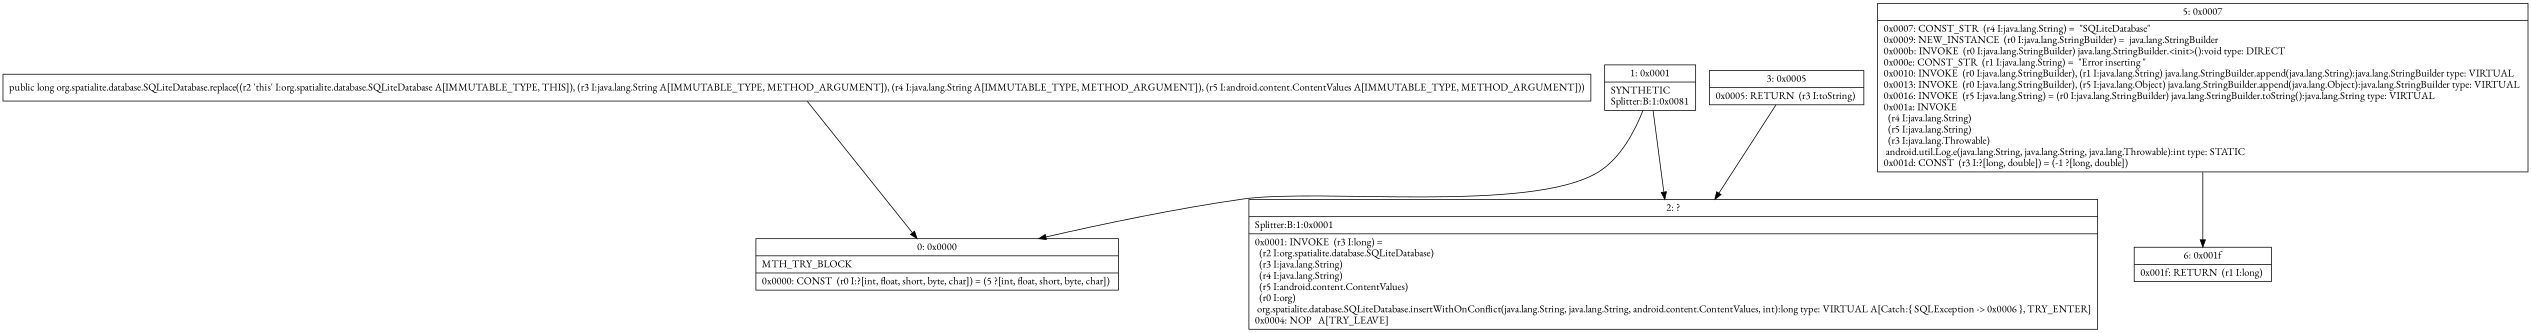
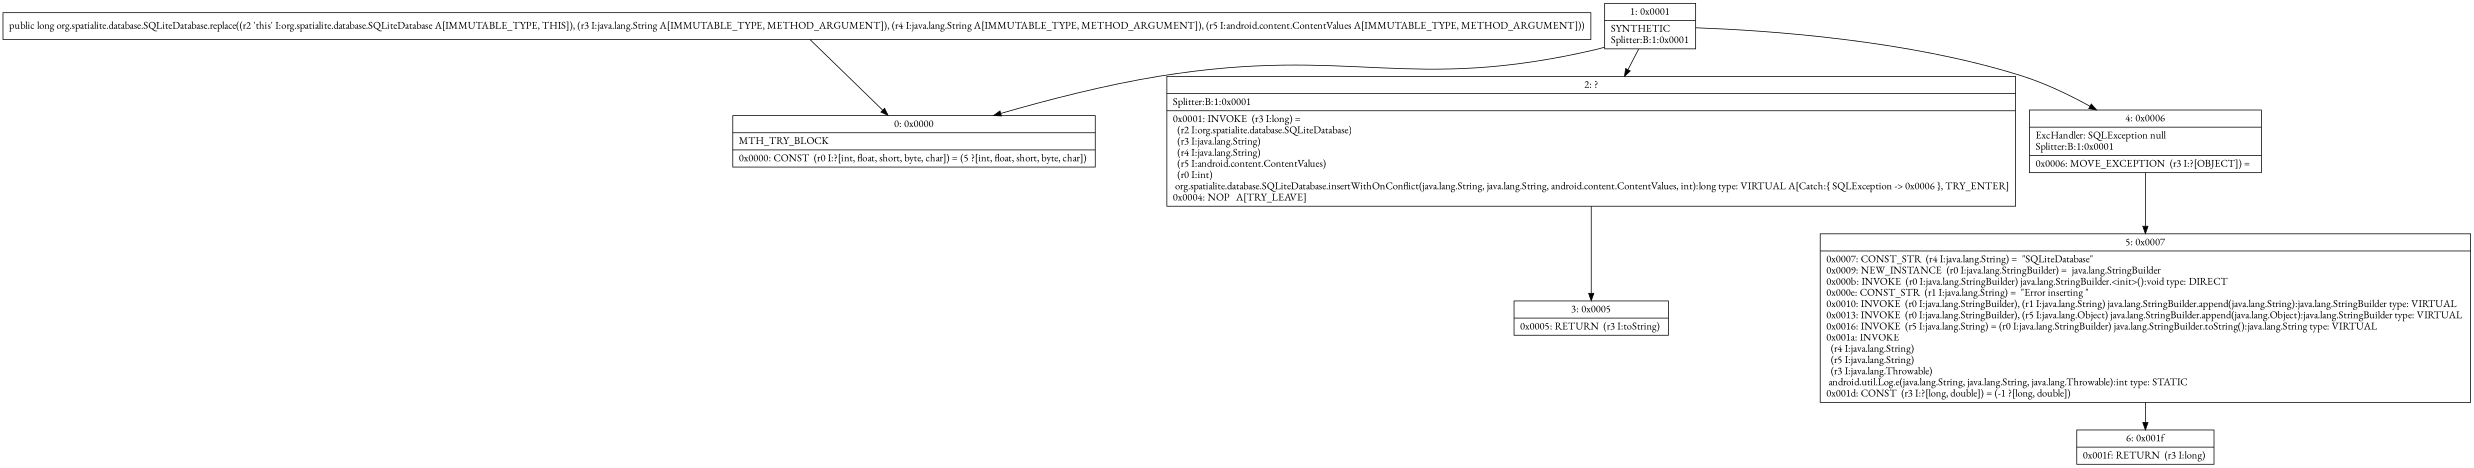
(1650, 101) -> (1650, 40)
none -> (2145, 141)
(1747, 149) -> (1591, 250)
(2203, 273) -> (2145, 455)
(1275, 298) -> (1193, 175)
